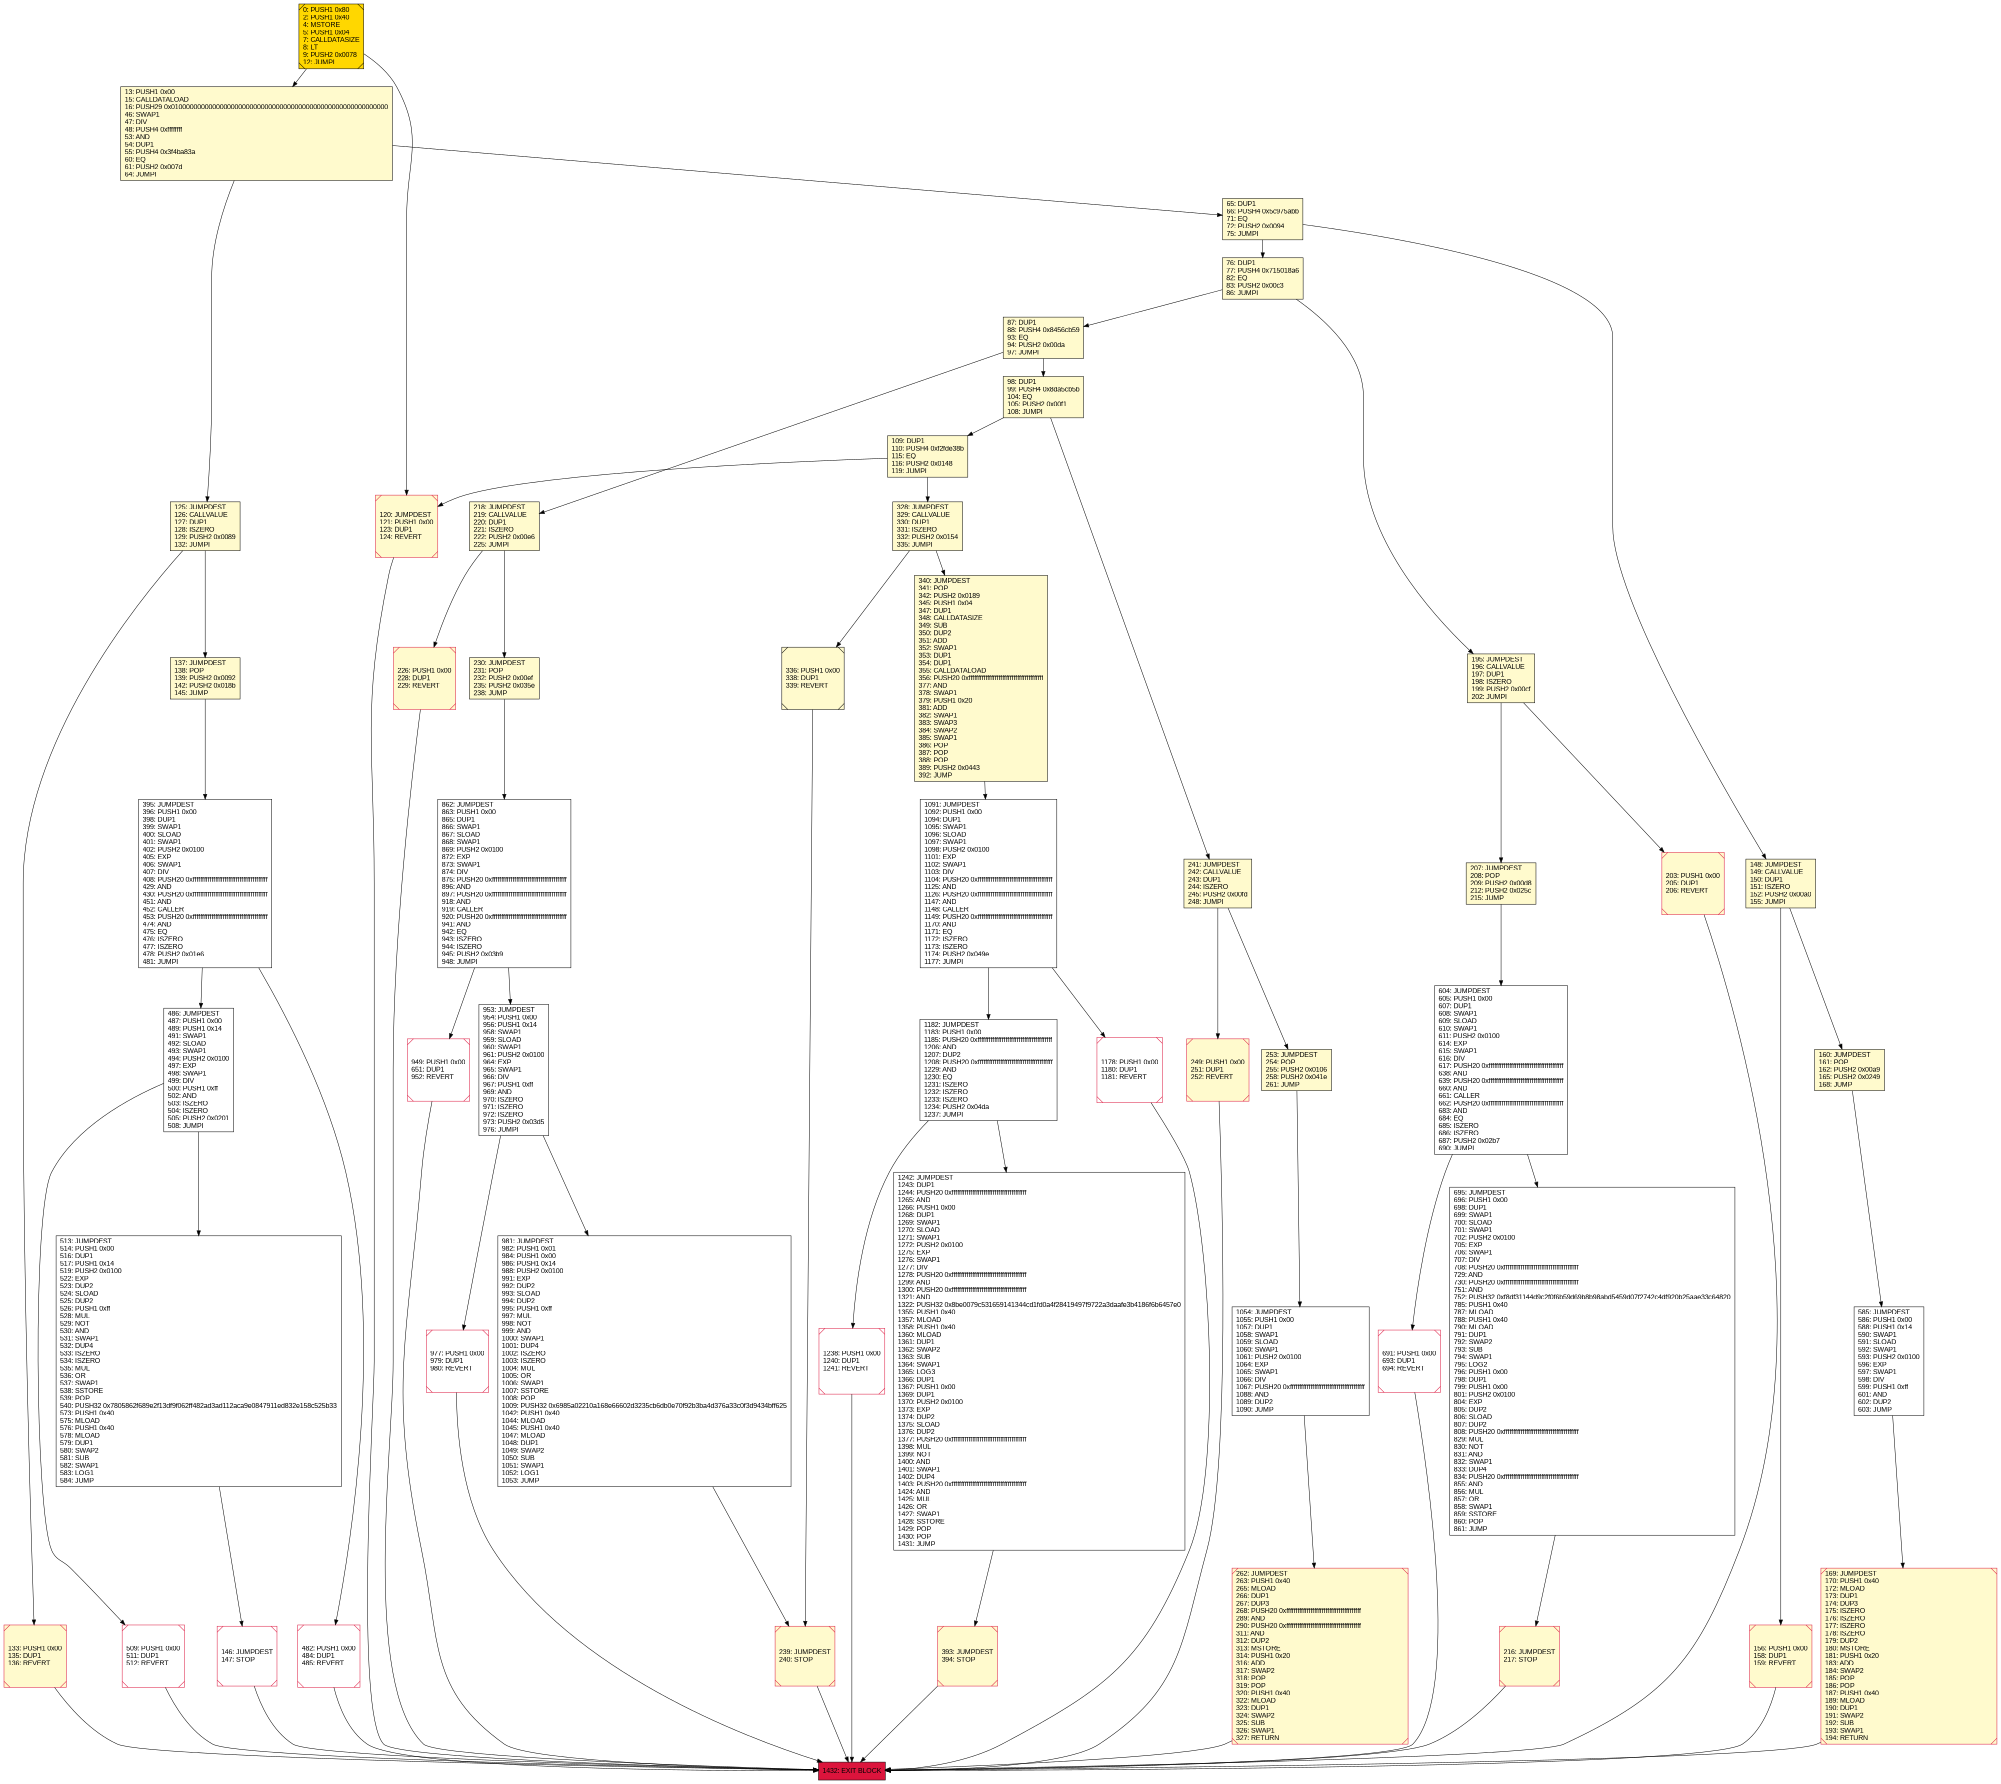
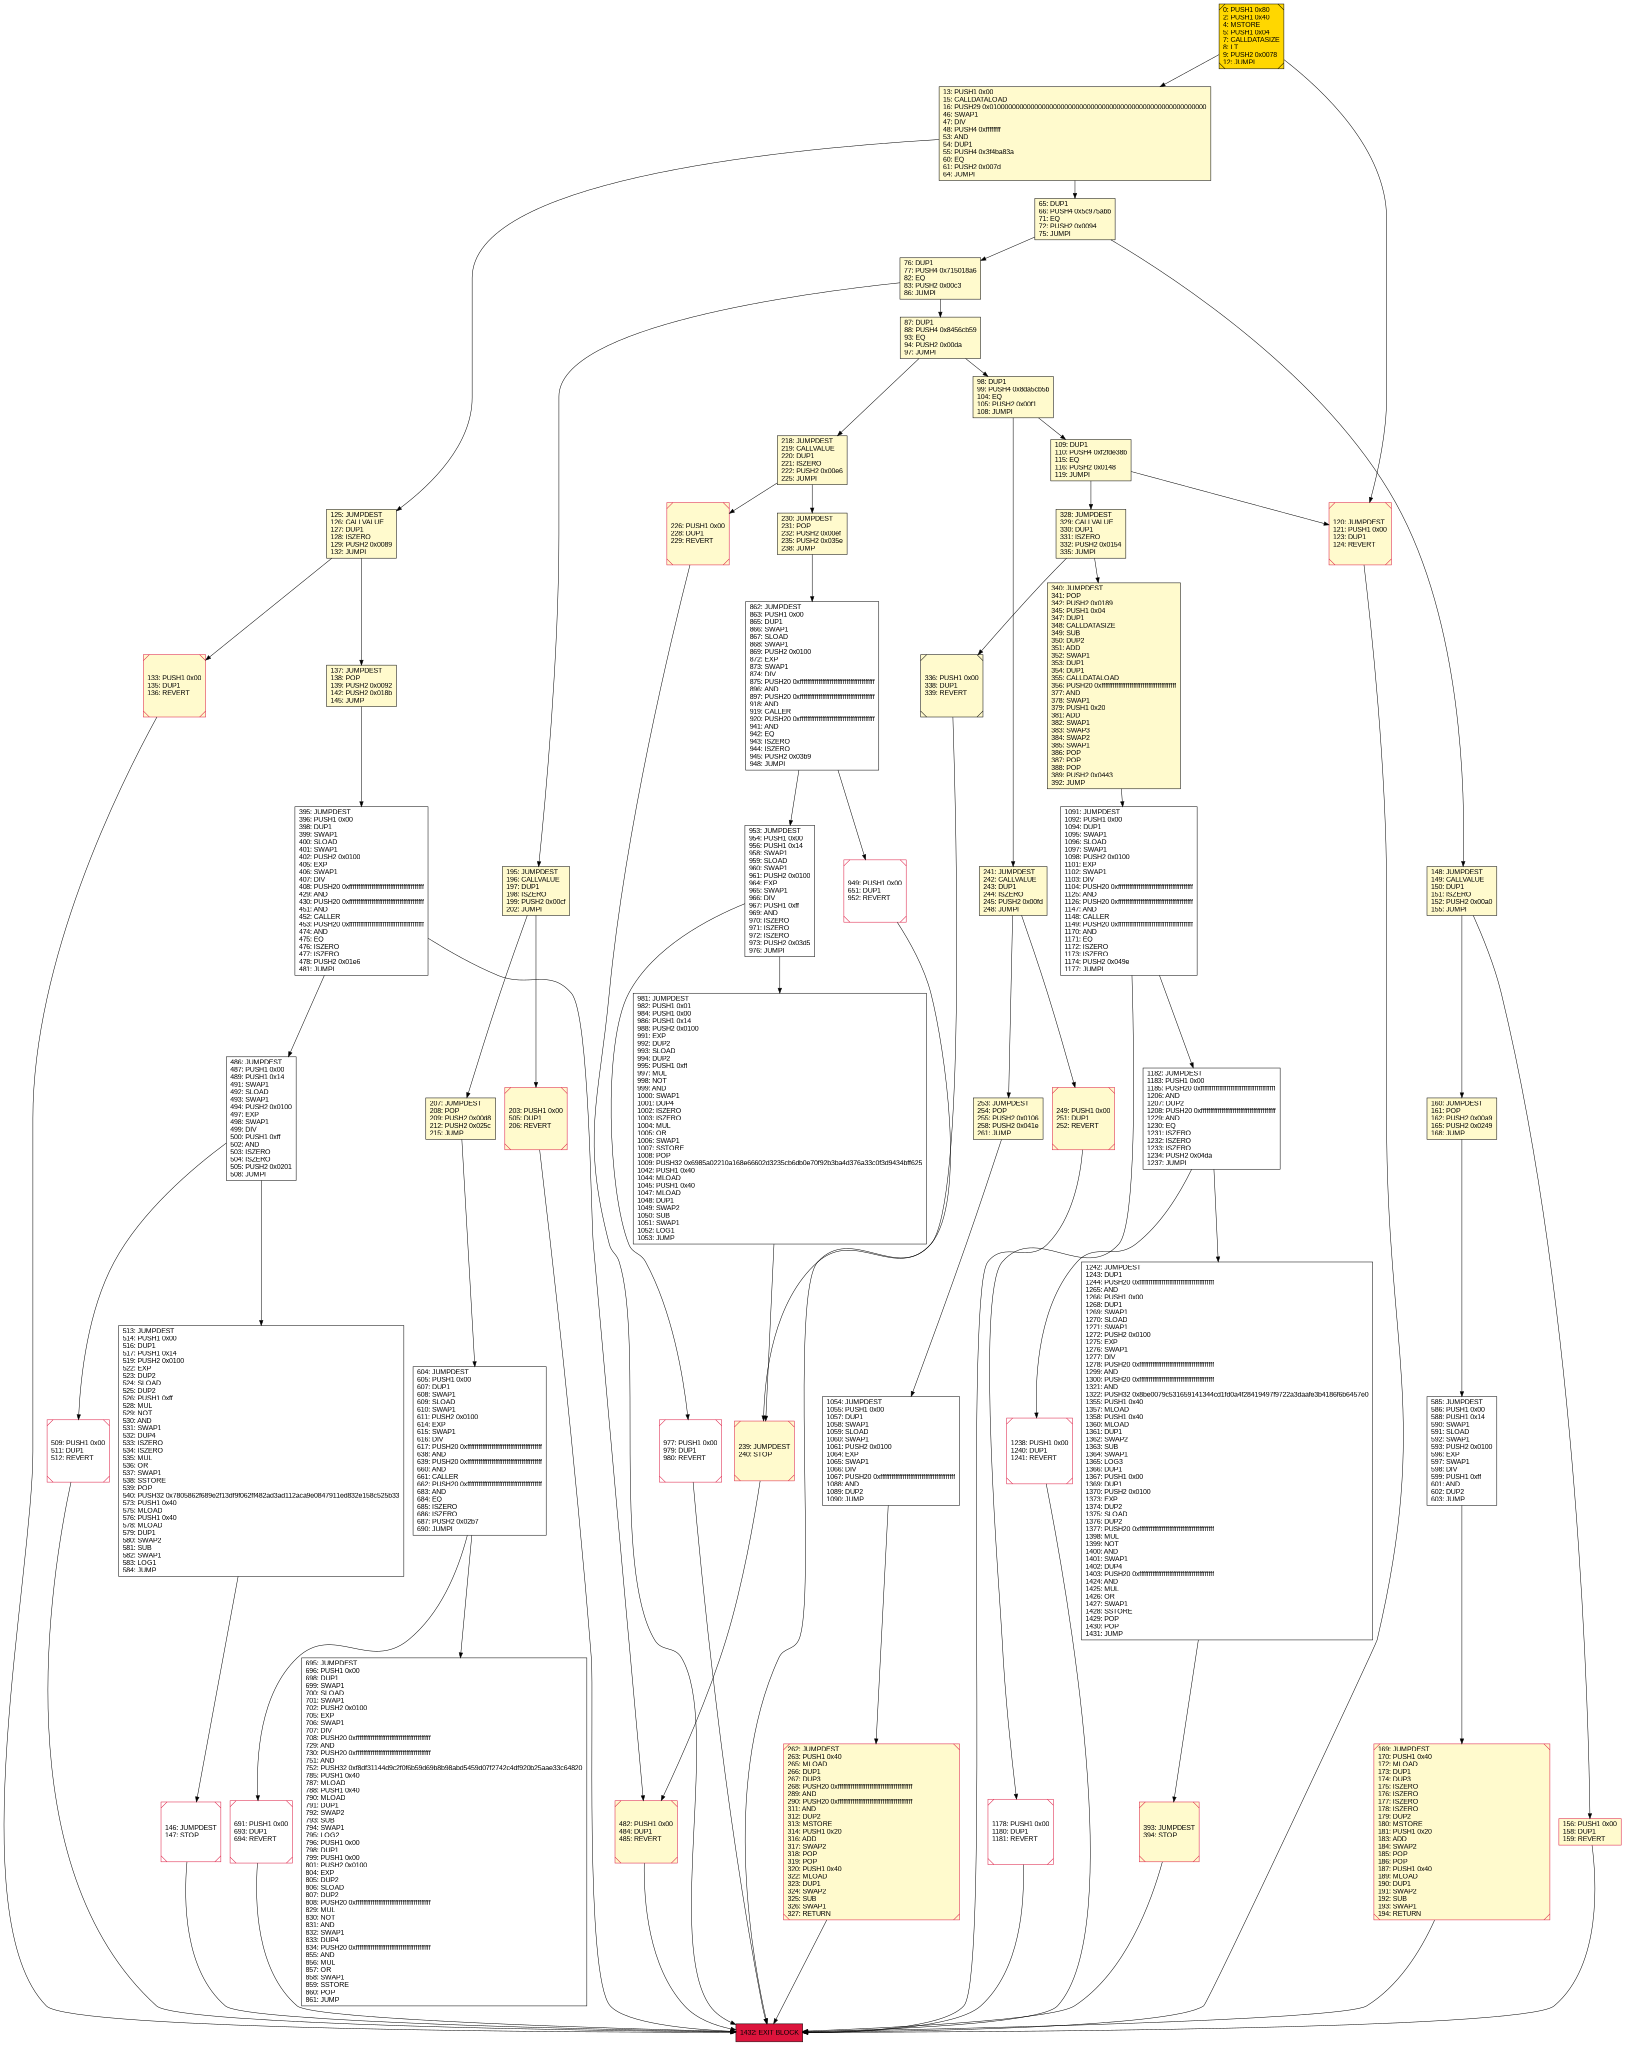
(1693, 884) -> (536, 1119)
(329, 1656) -> (646, 1832)
(1529, 1656) -> none
(1781, 1656) -> (1590, 1832)
(832, 1722) -> (725, 1642)
